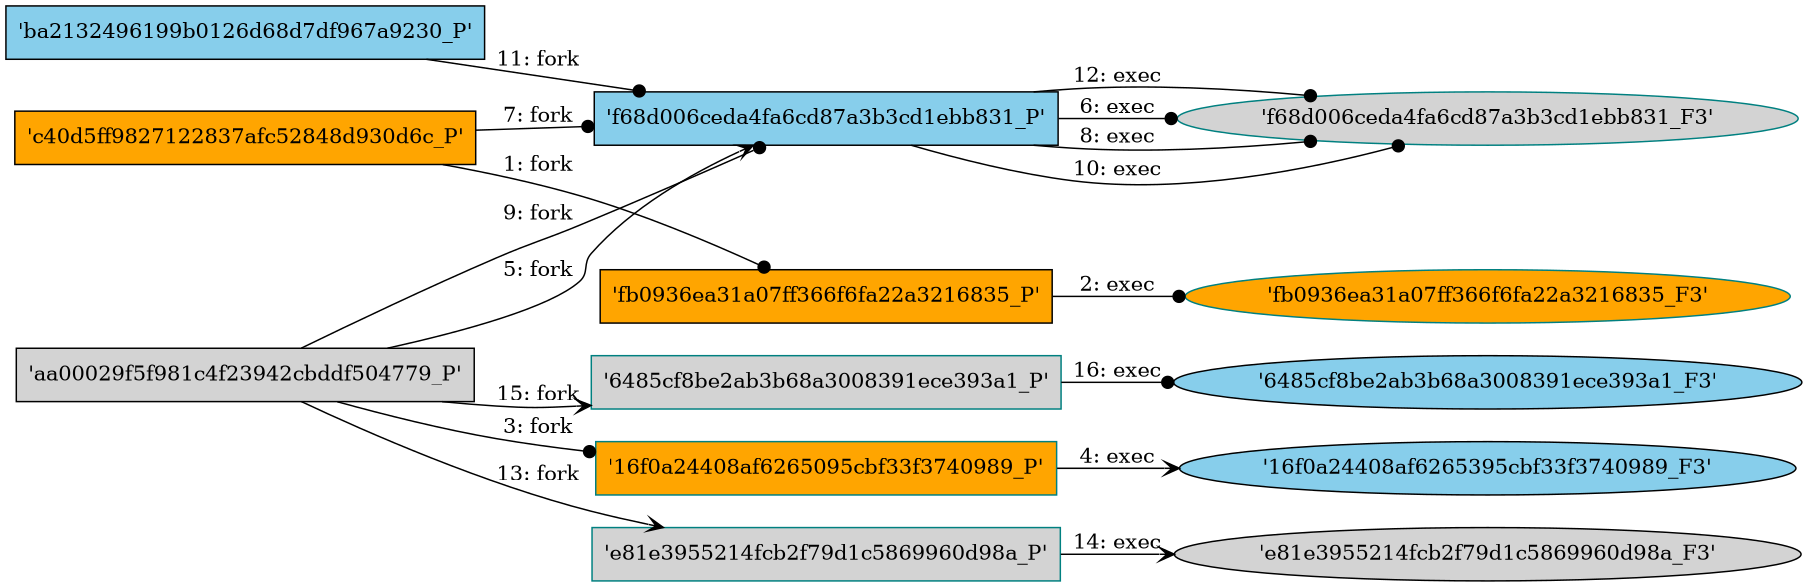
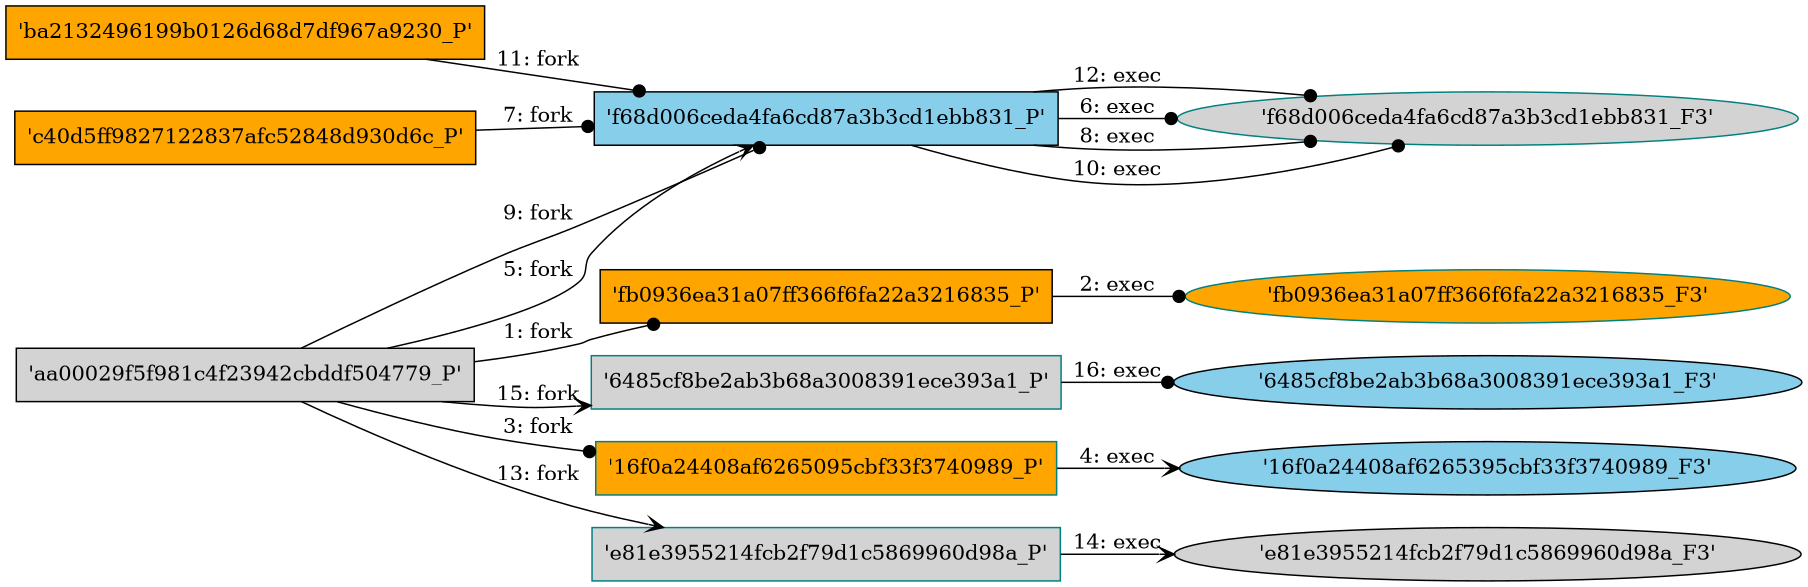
(245, 33) -> (245, 33)
(604, 203) -> (562, 348)
